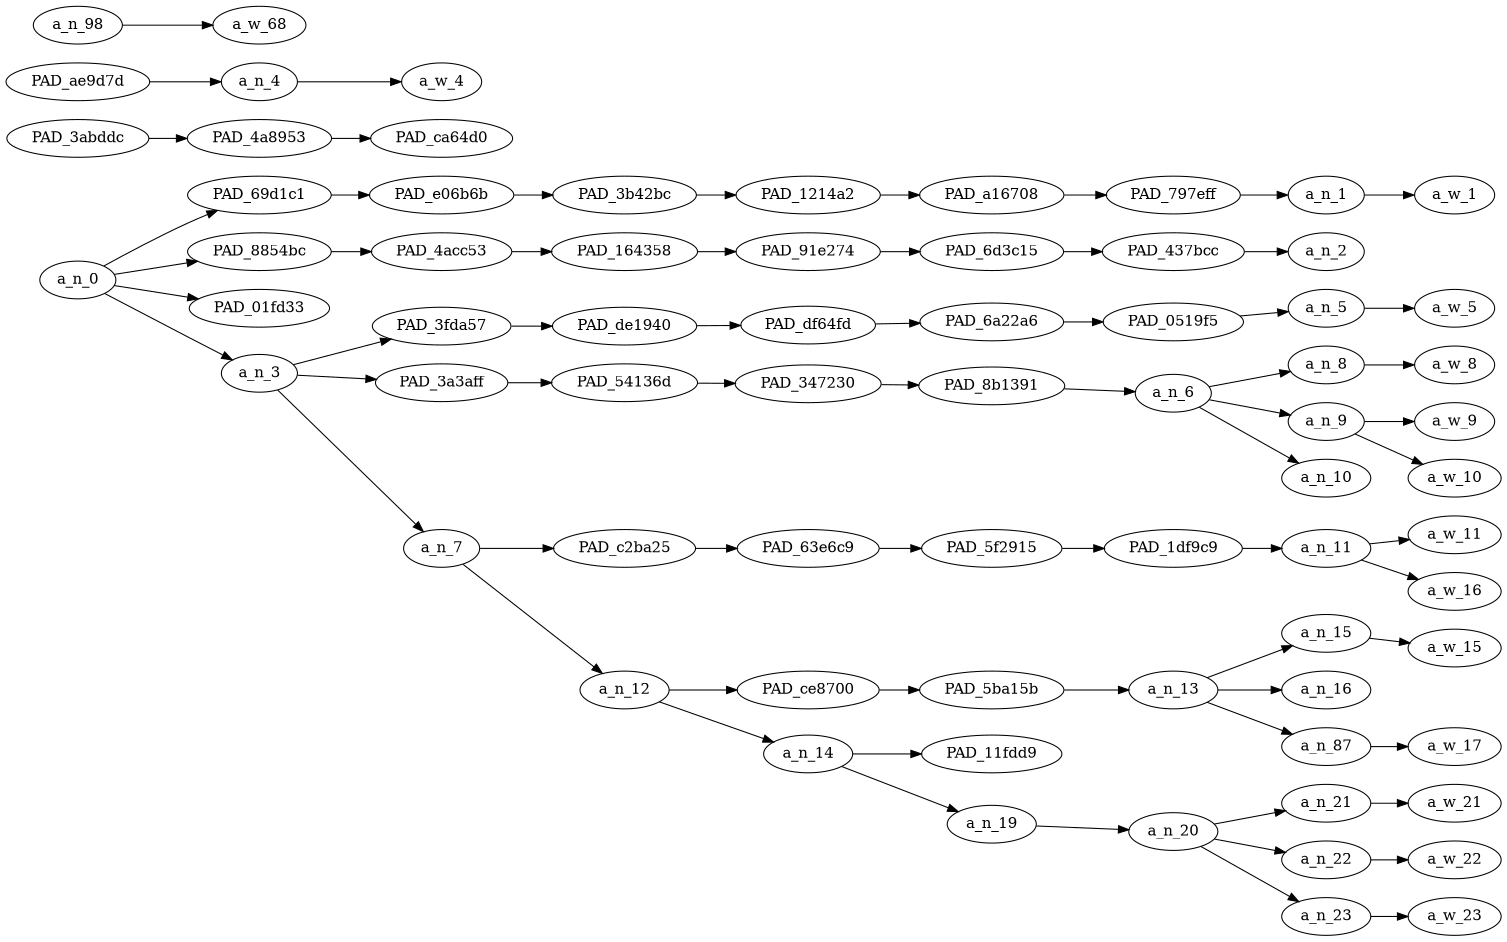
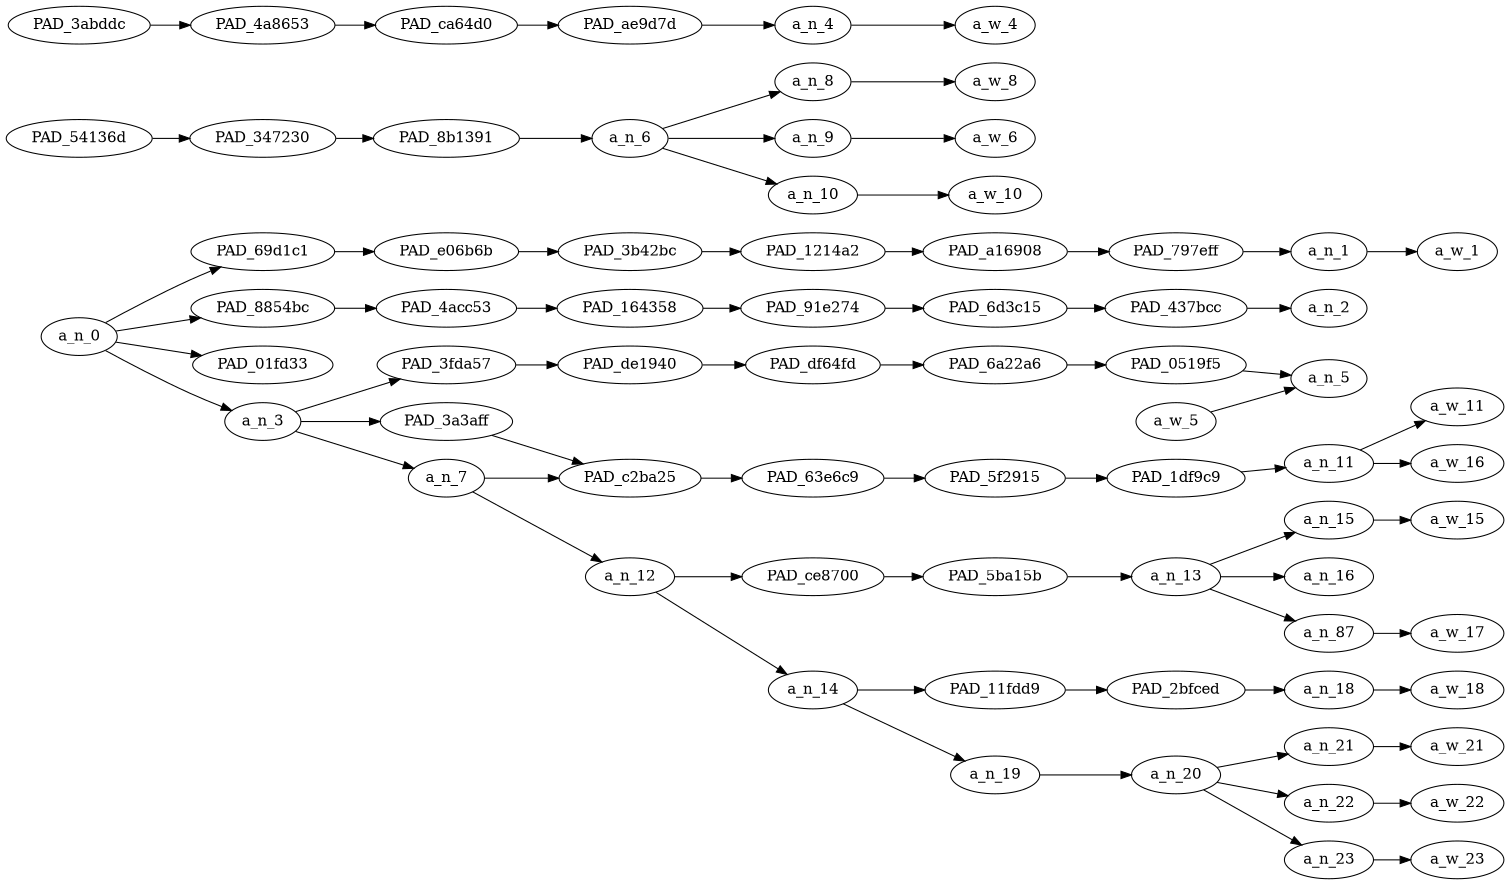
(78, 25) -> (1329, 690)
(259, 25) -> (1457, 690)
none -> (533, 25)
(259, 138) -> (263, 25)
(992, 195) -> (995, 252)
(1384, 308) -> (1248, 401)
(524, 383) -> (532, 448)
(1455, 422) -> (995, 138)
(1384, 447) -> (898, 195)
none -> (1176, 690)
